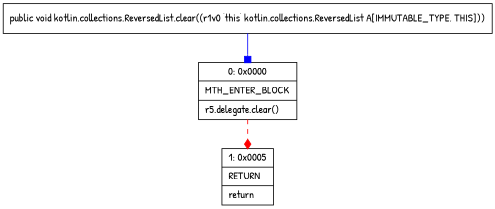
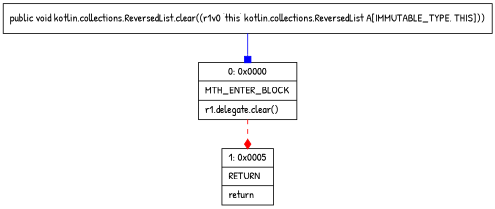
(242, 110) -> (242, 110)
